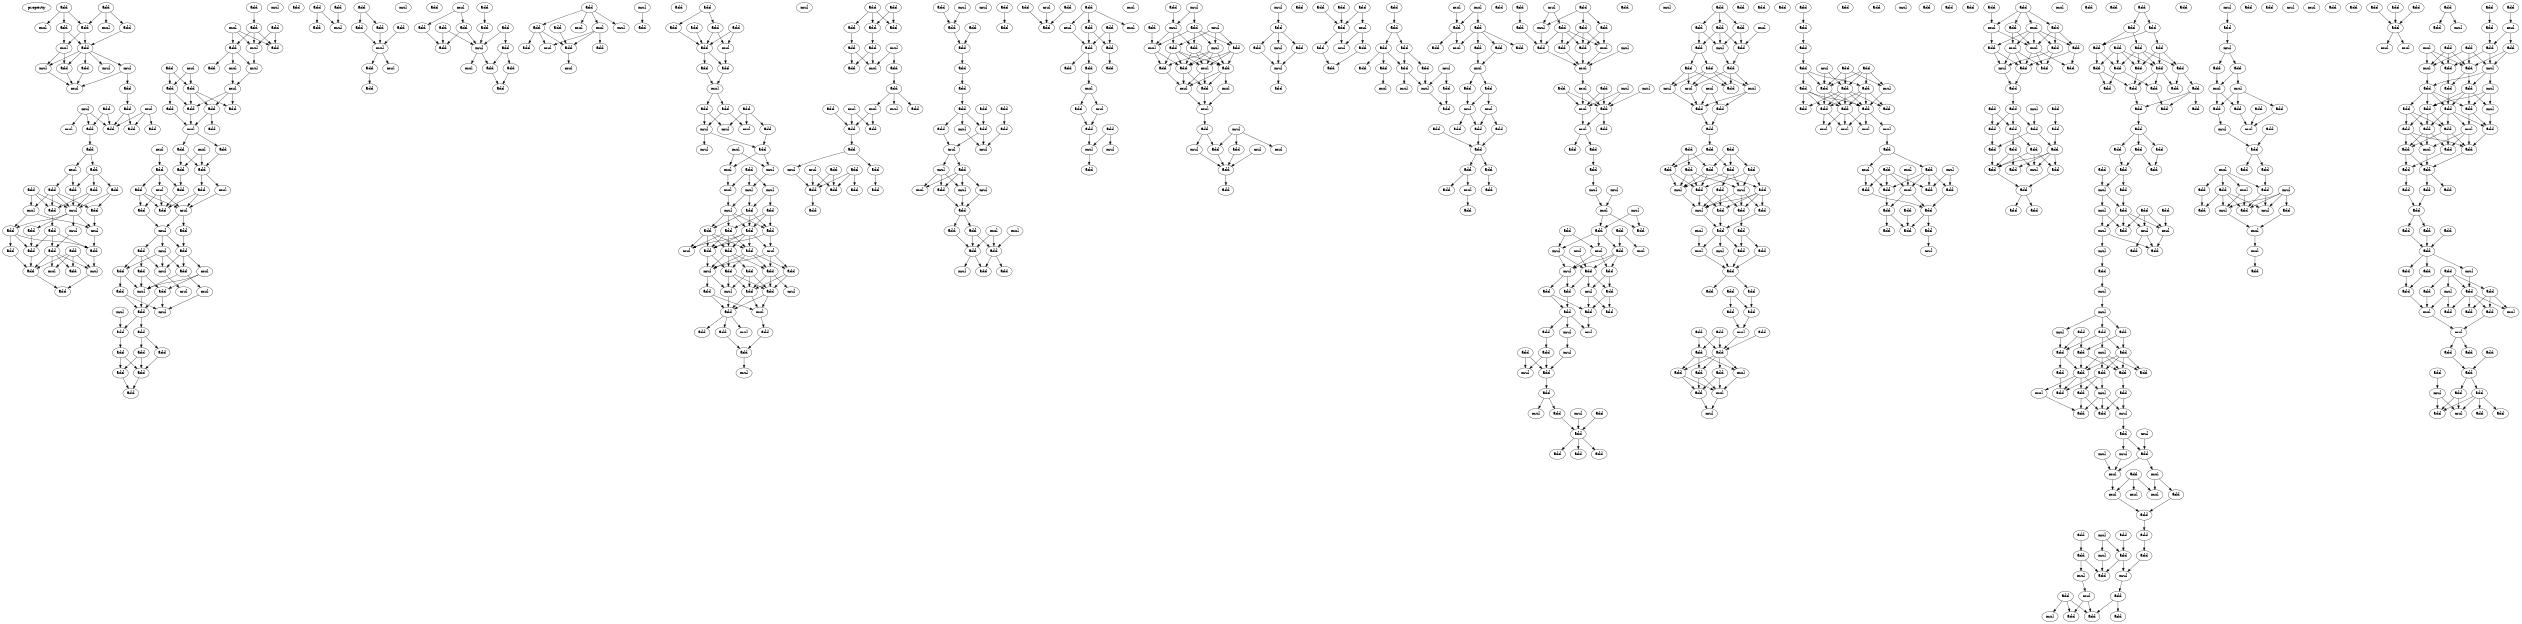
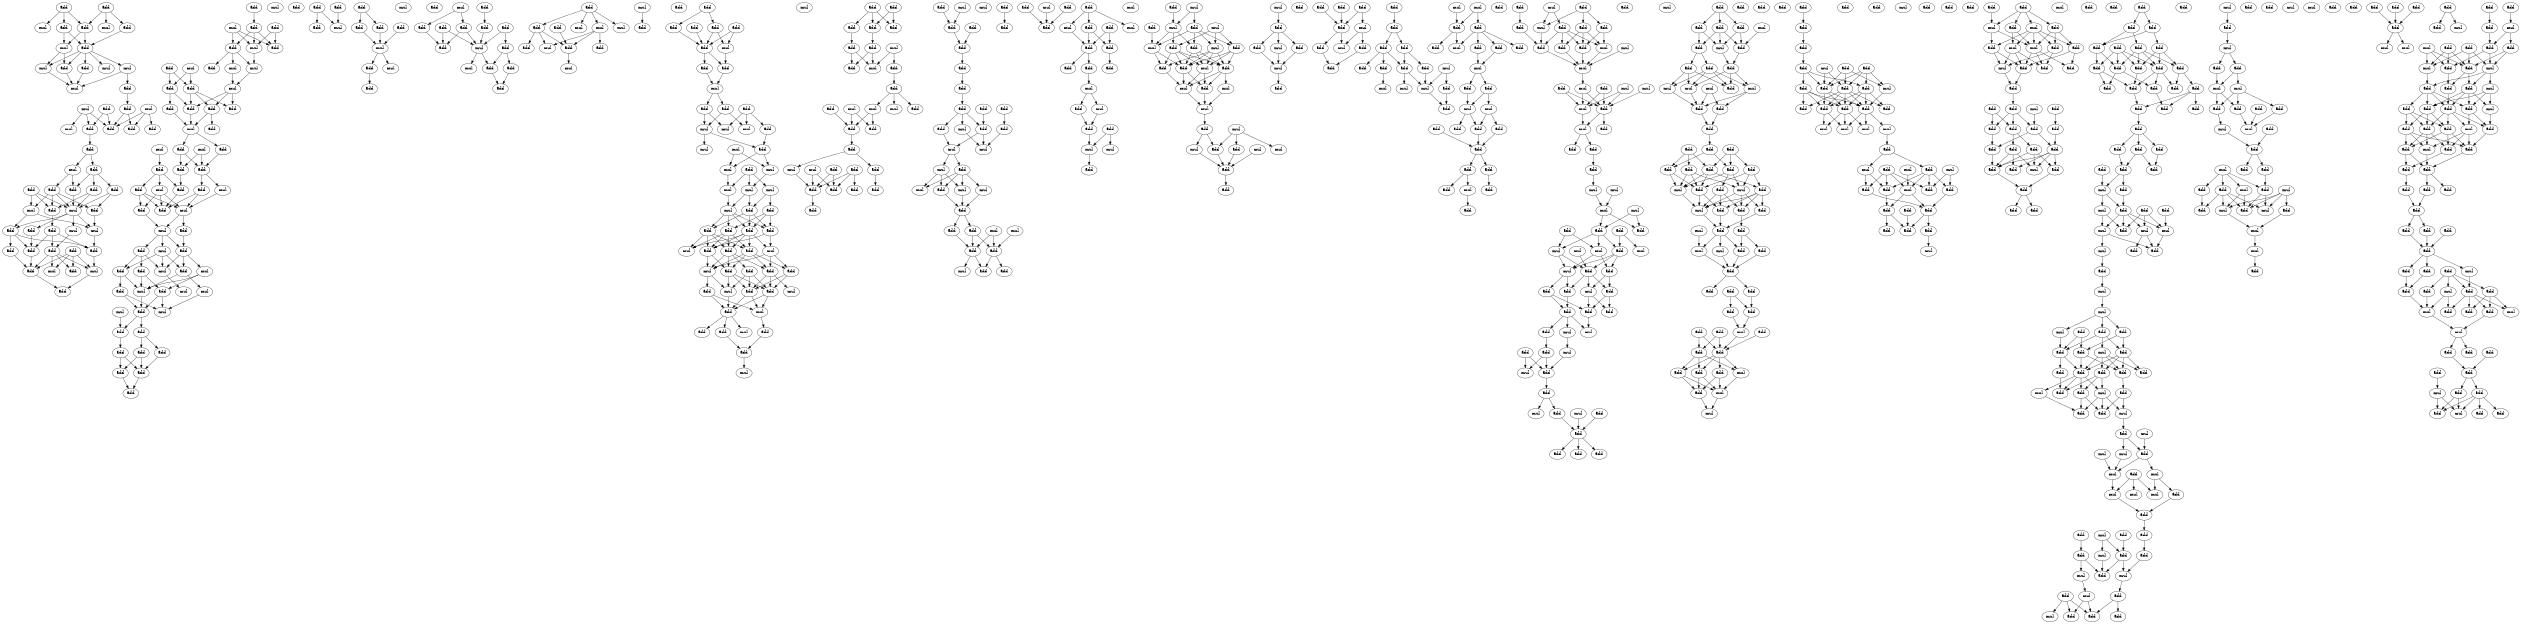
(37, 8) -> none
